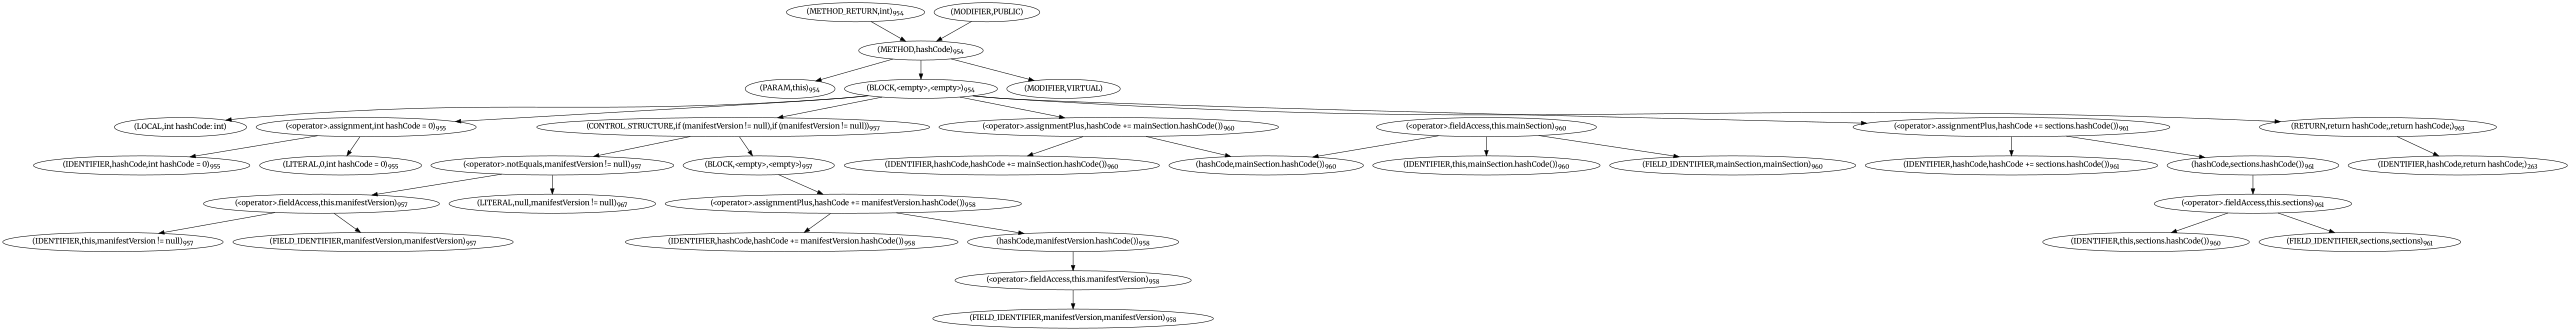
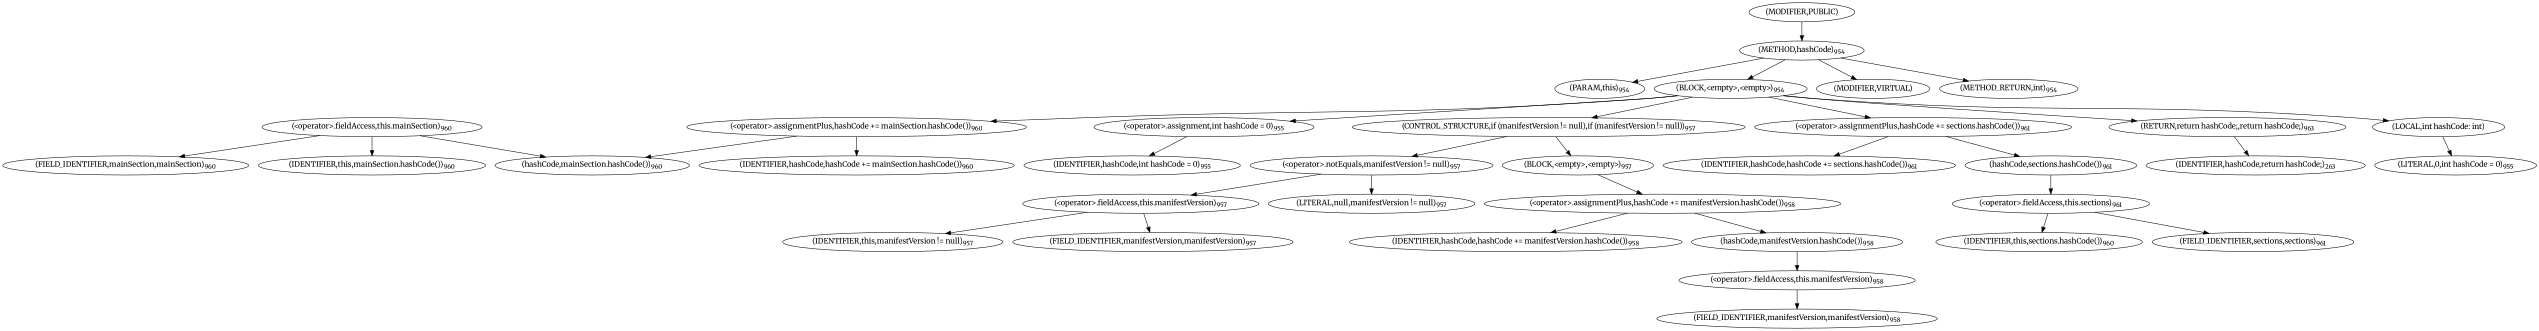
(886, 30) -> (1902, 69)
(355, 144) -> (2446, 144)
(622, 203) -> (1442, 203)
